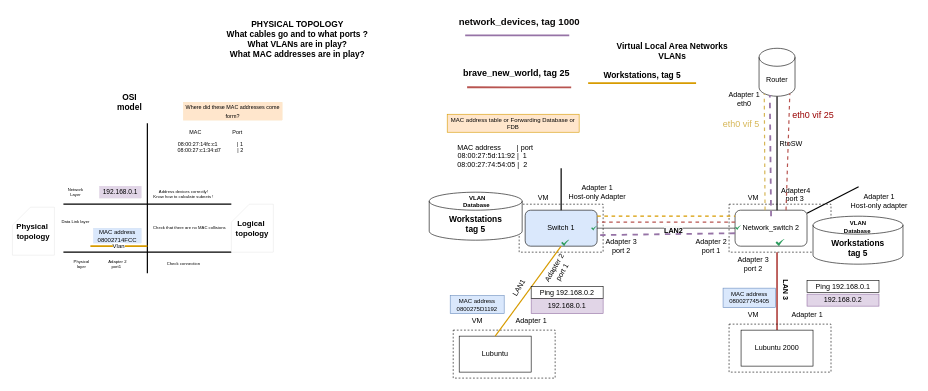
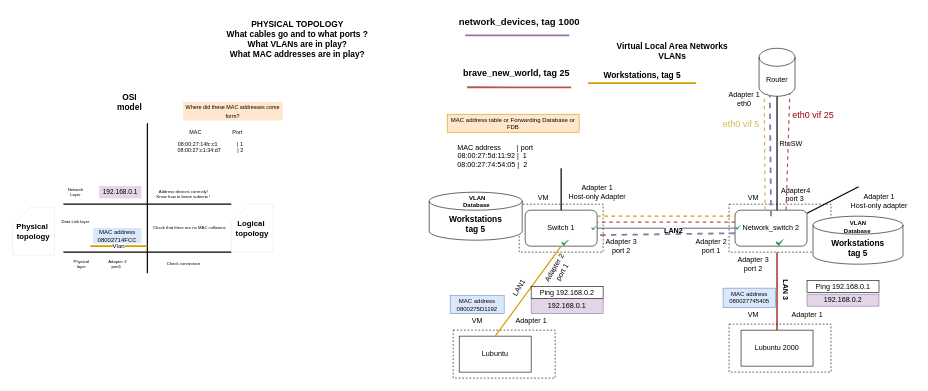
(184, 194) -> (184, 194)
(561, 228) -> (561, 228)
